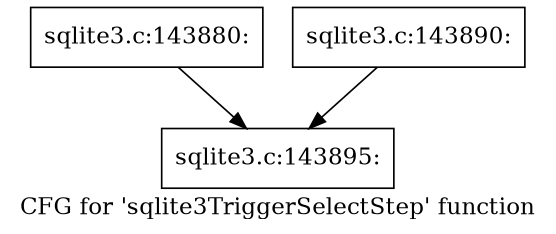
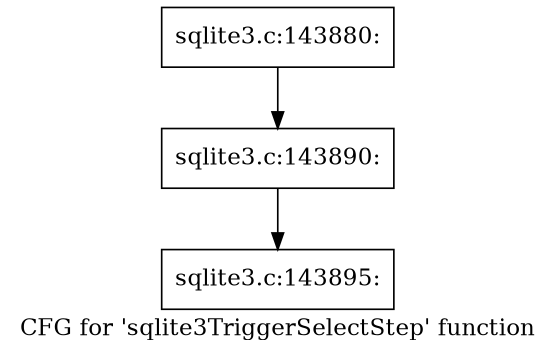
(206, 92) -> (278, 90)
